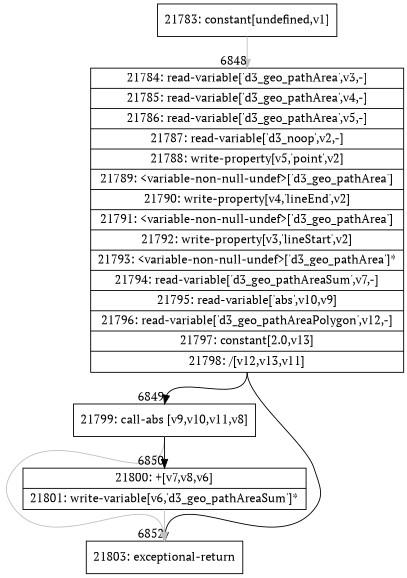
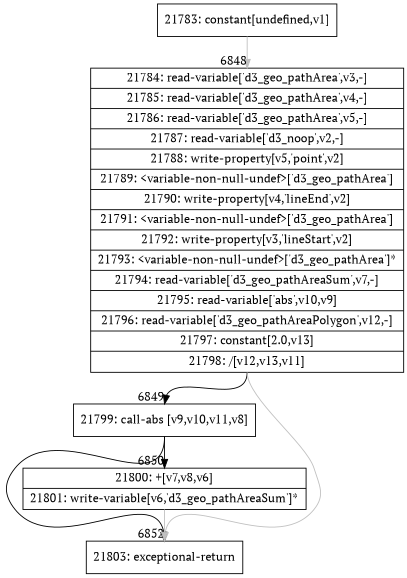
(7, 484) -> (7, 484)
(313, 510) -> (313, 510)
